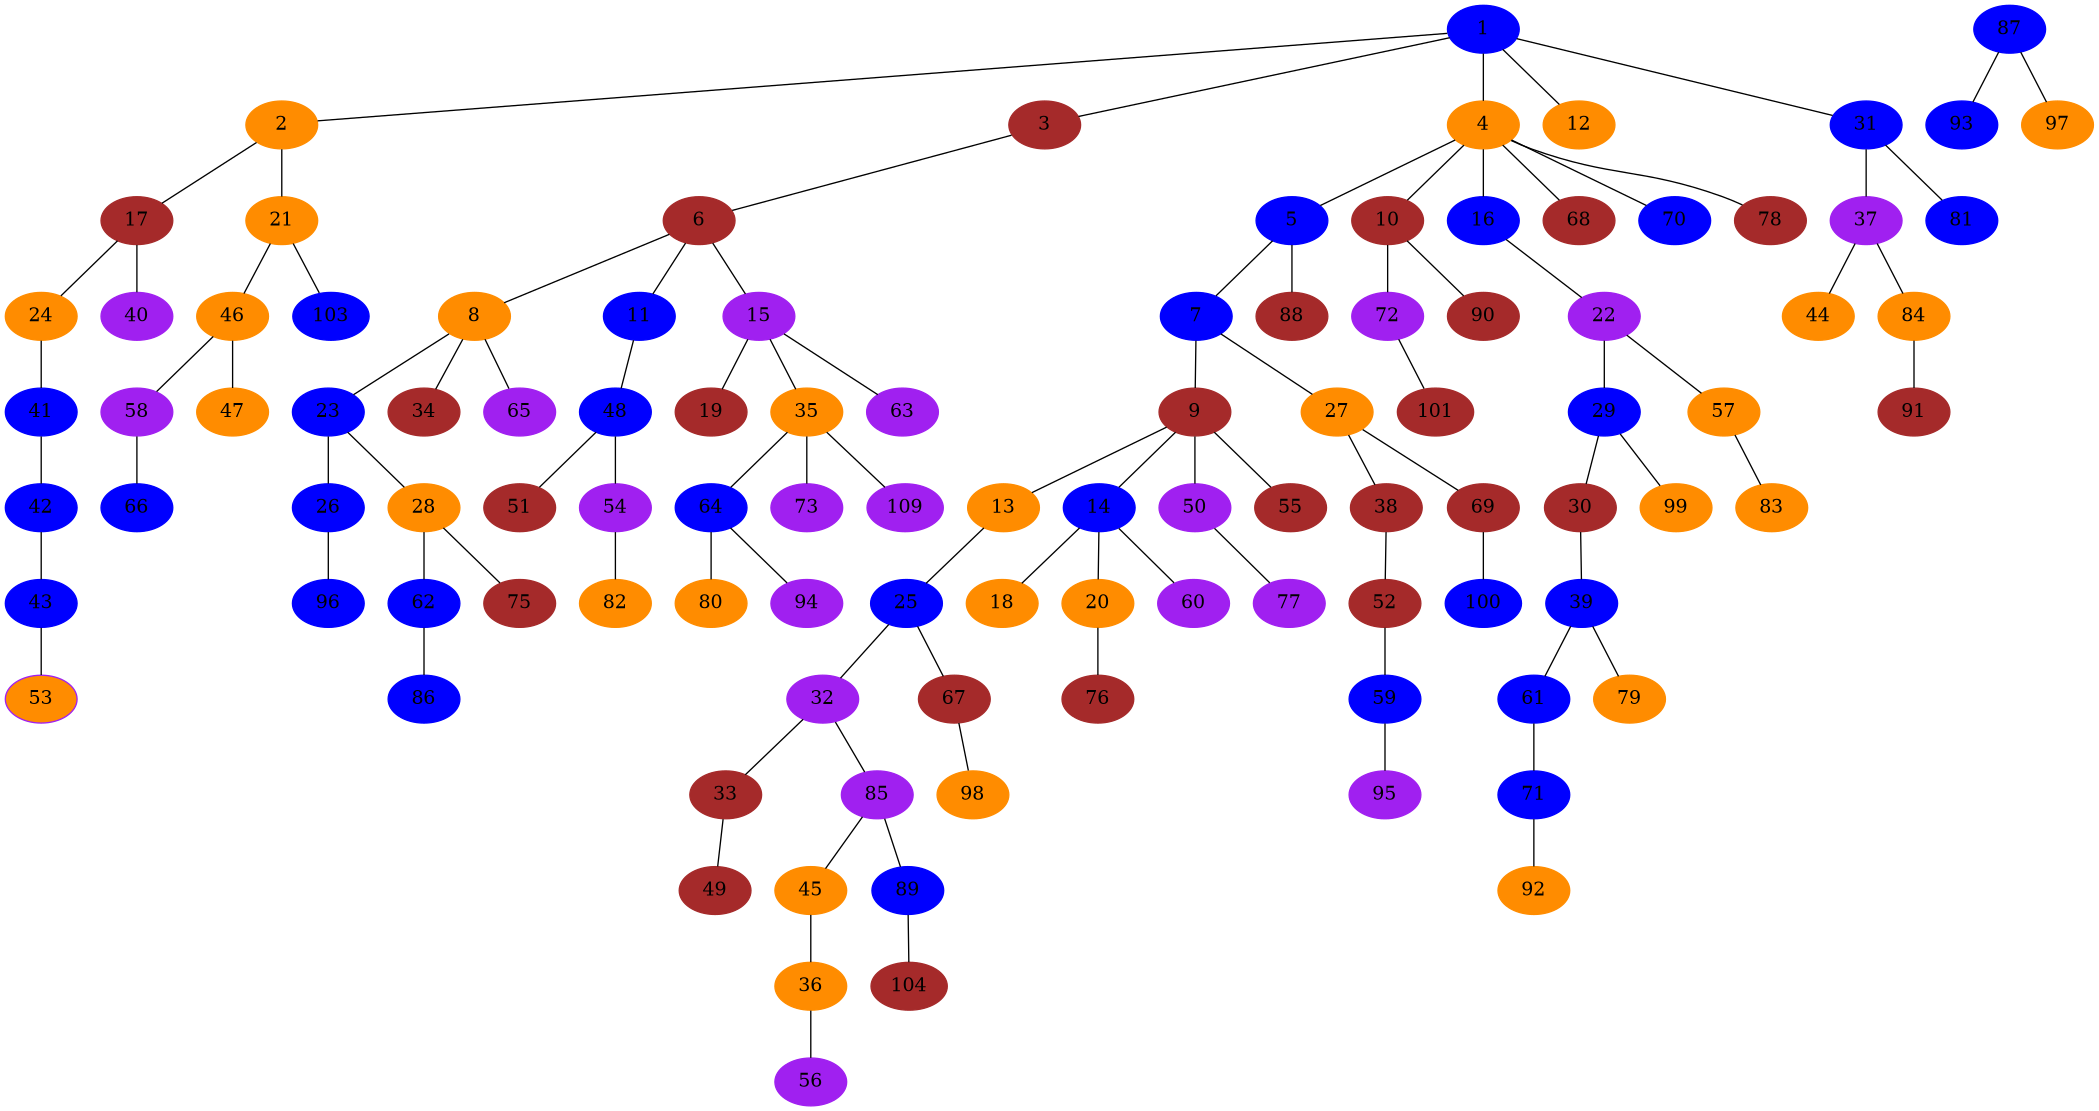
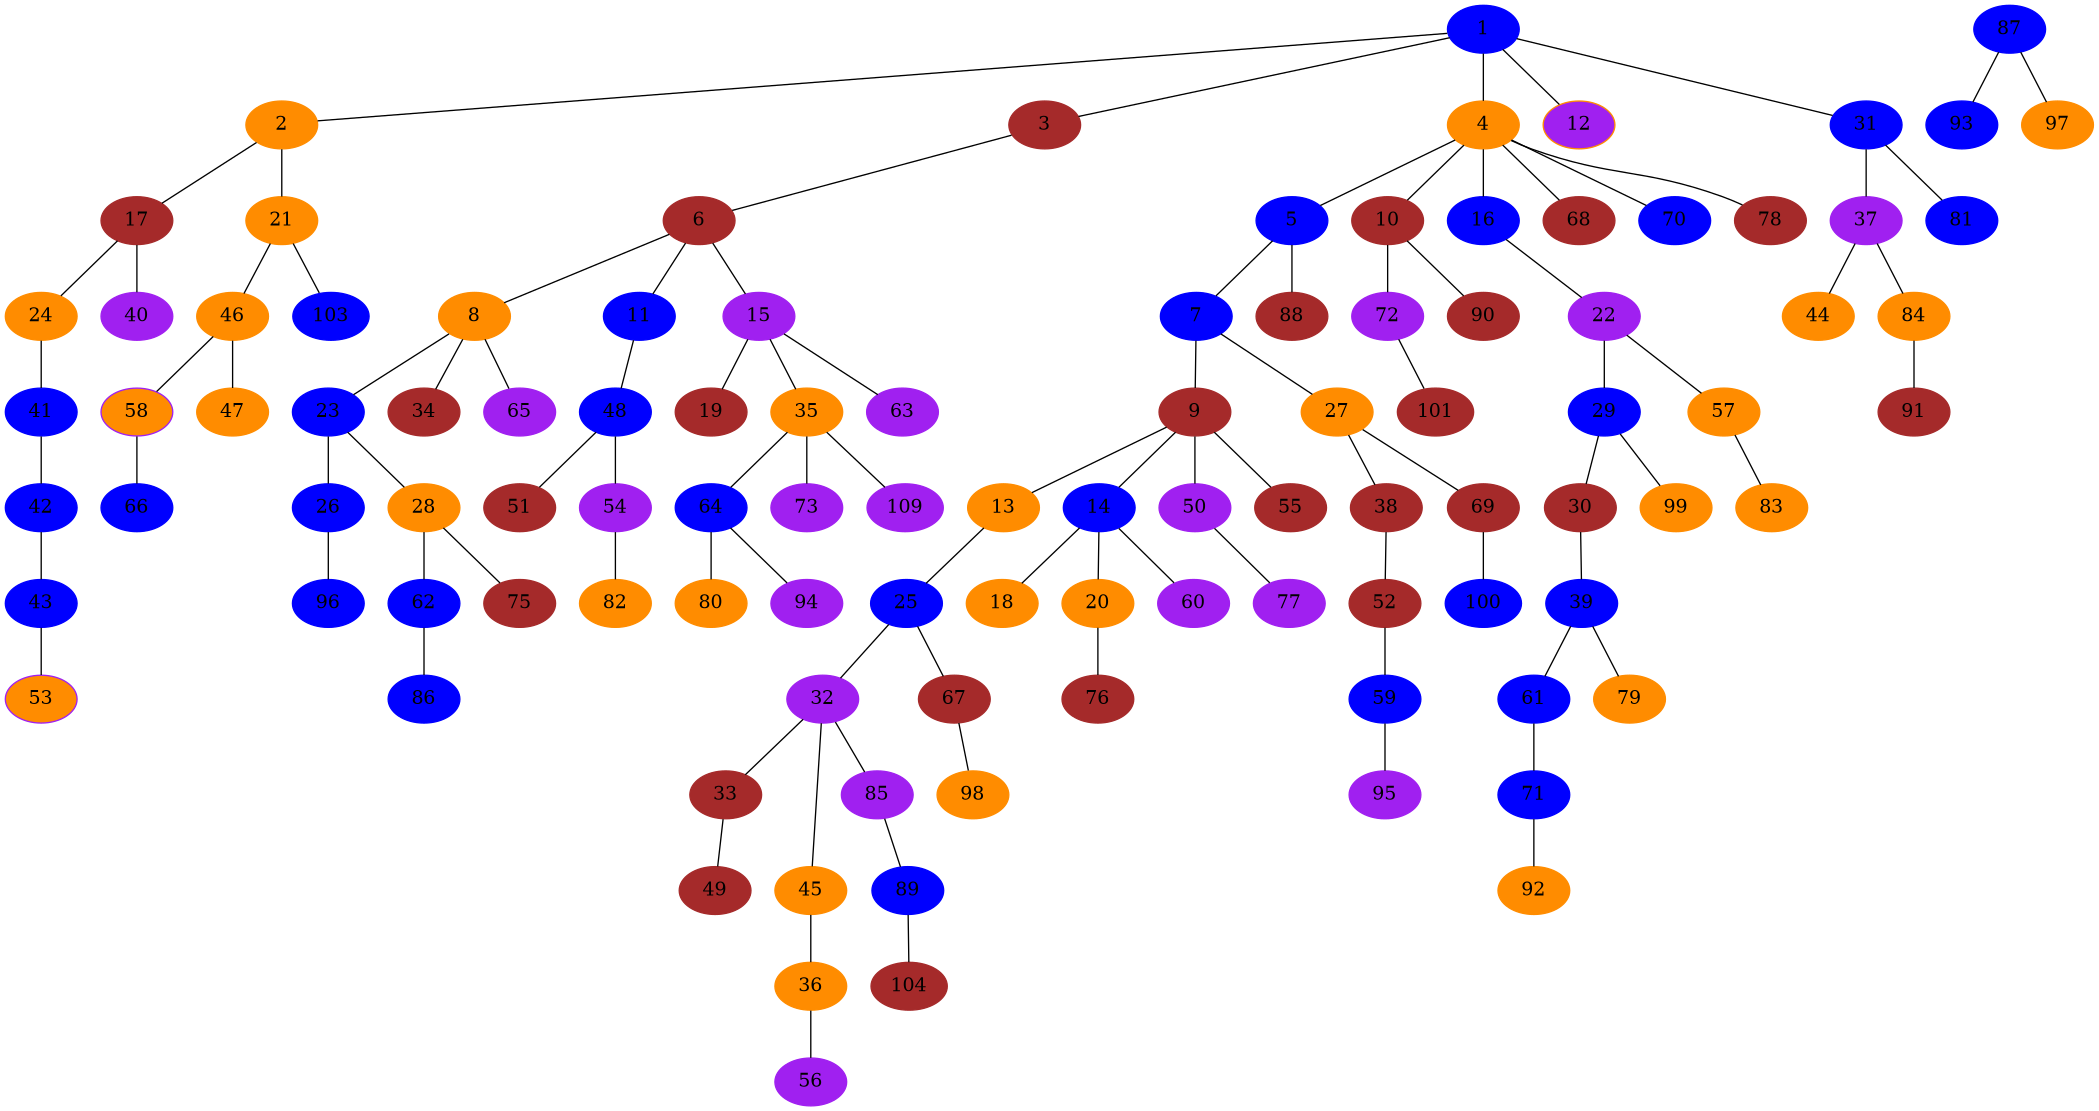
(1579, 125) -> (1579, 125)
(137, 412) -> (137, 412)
(844, 843) -> (817, 795)
